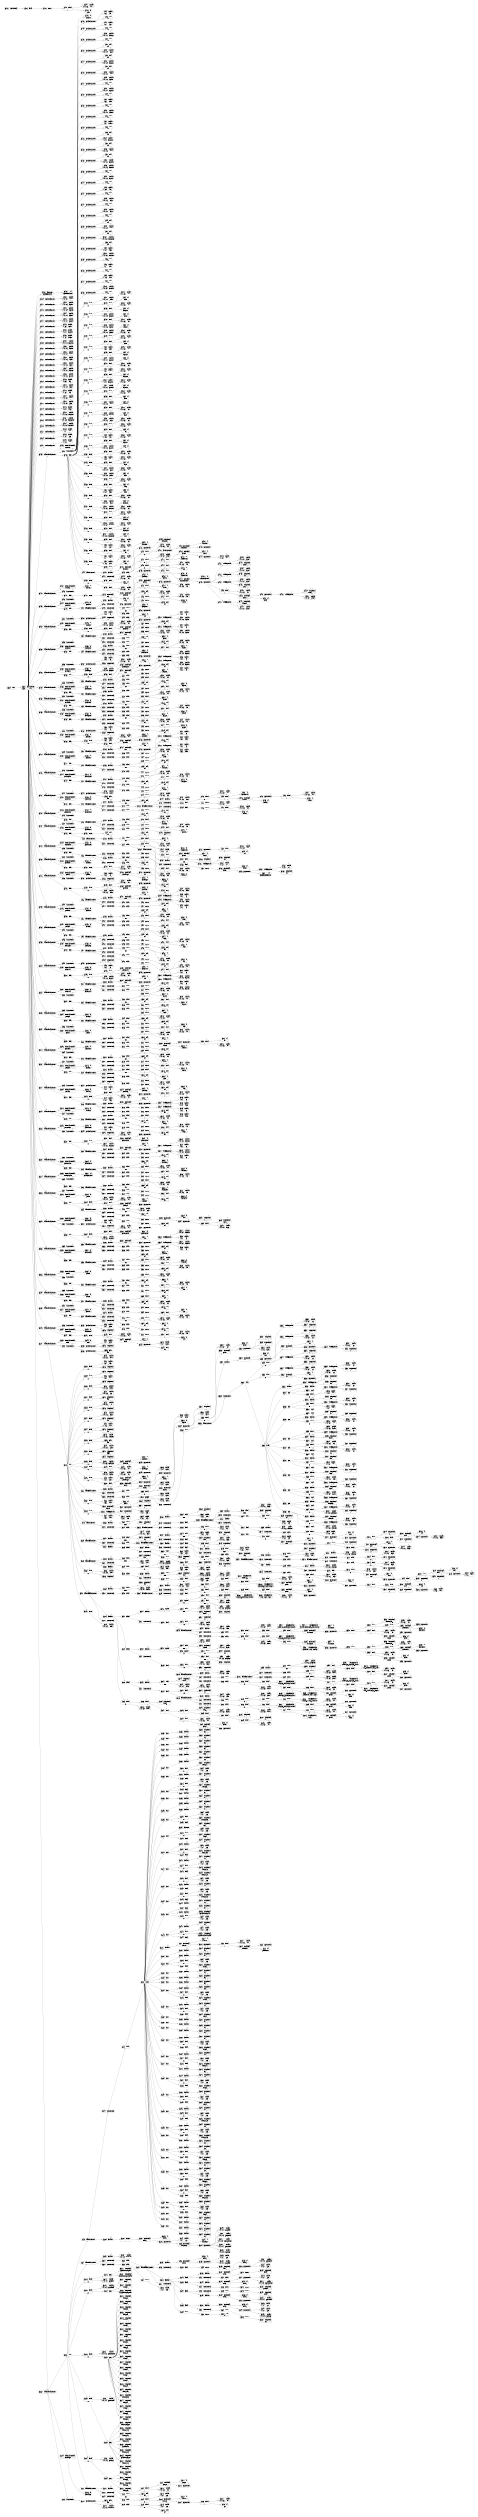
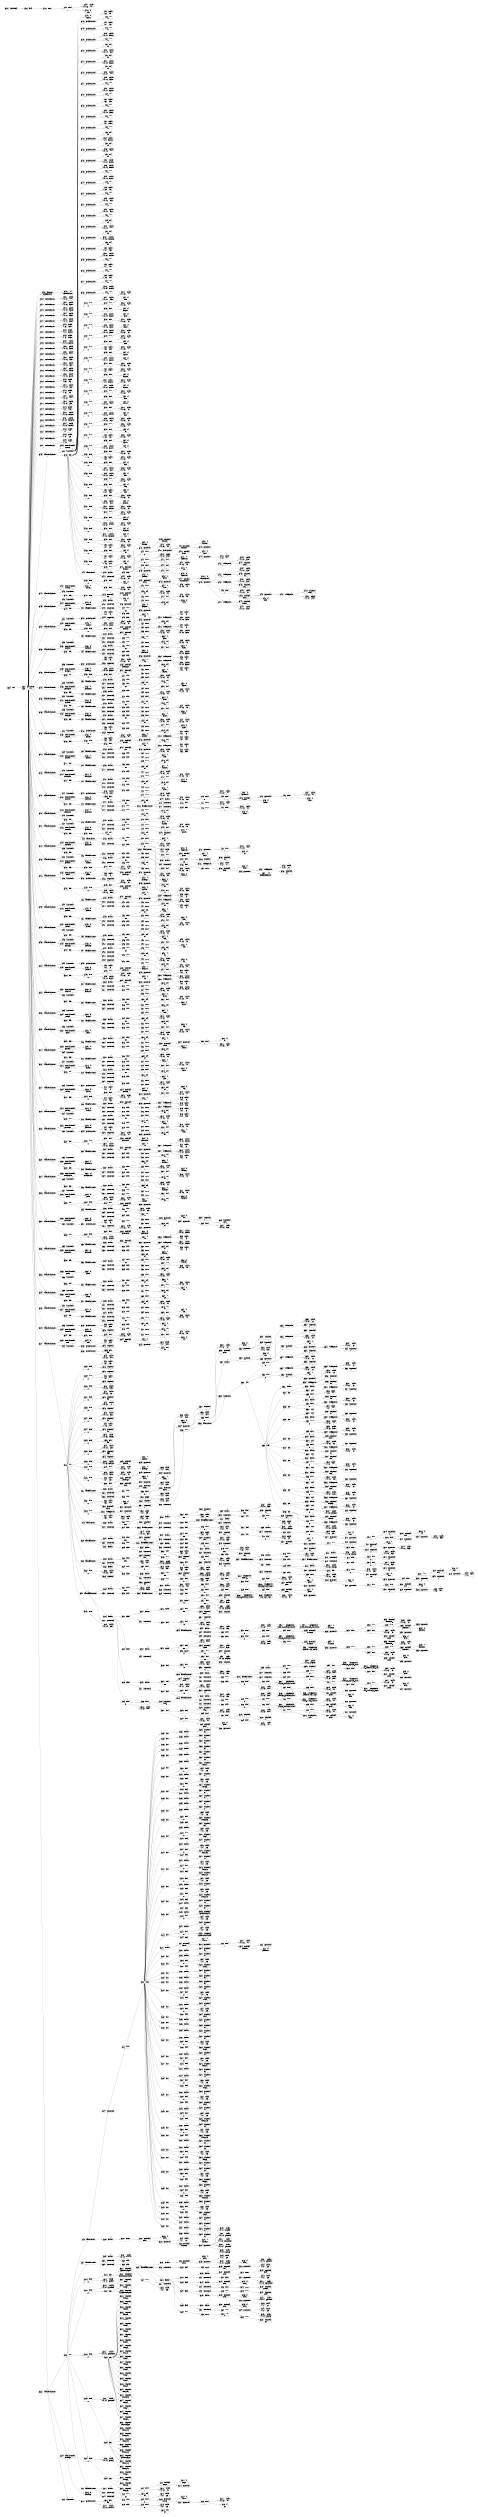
(186, 1828) -> (186, 1828)
